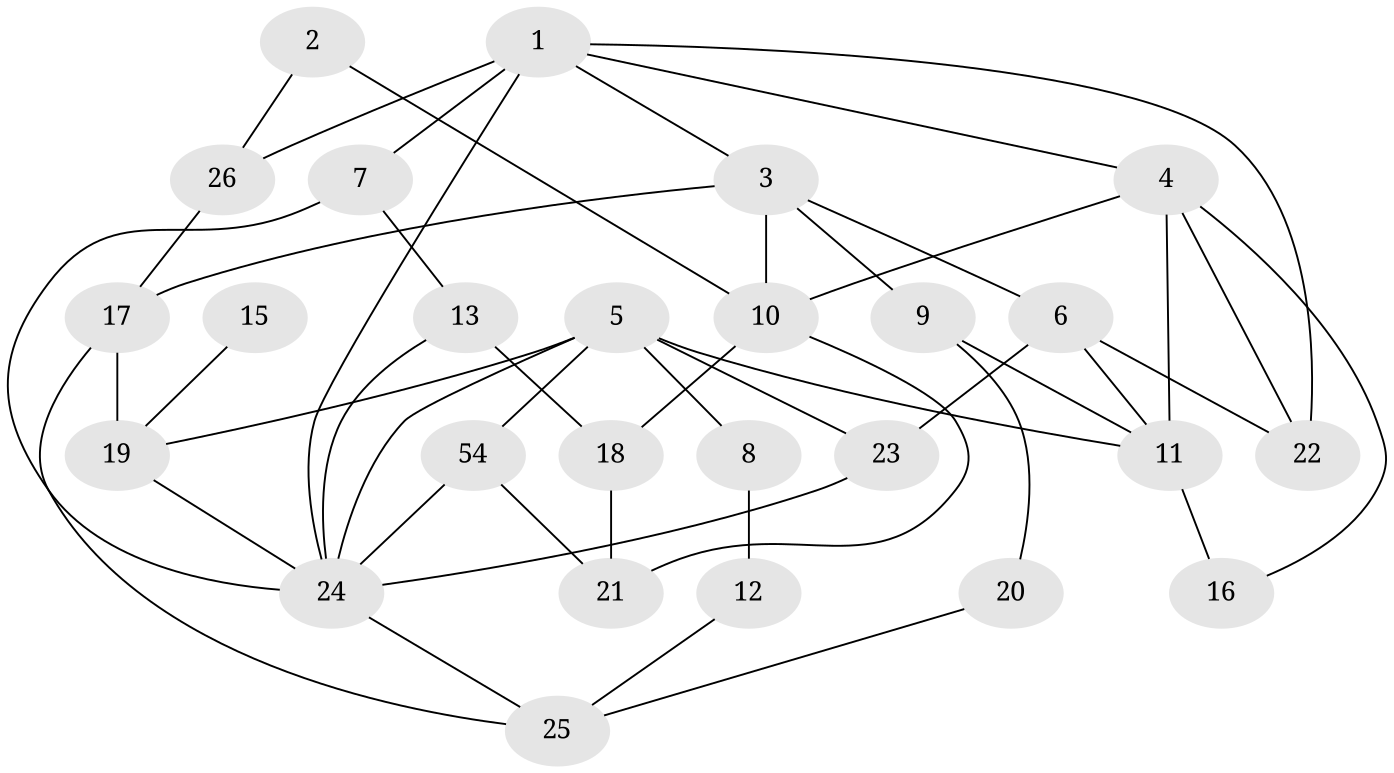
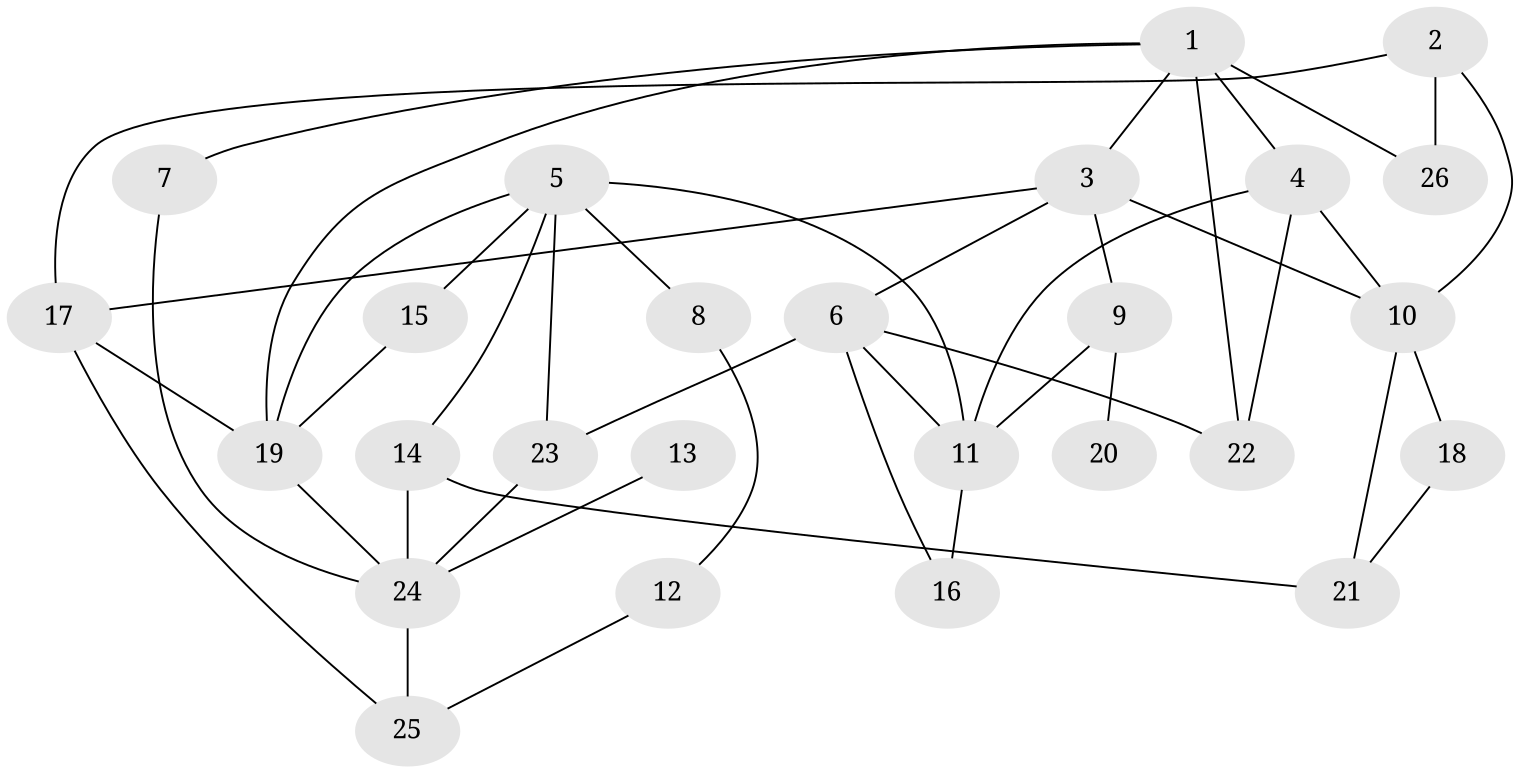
(170, 249) -> (774, 84)
(420, 258) -> none
(377, 305) -> (619, 104)
(532, 381) -> none
(1363, 390) -> (885, 458)
(419, 411) -> (488, 247)
(473, 456) -> (408, 456)
(784, 662) -> none
